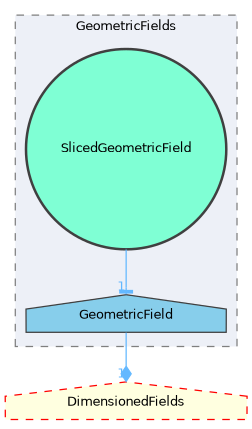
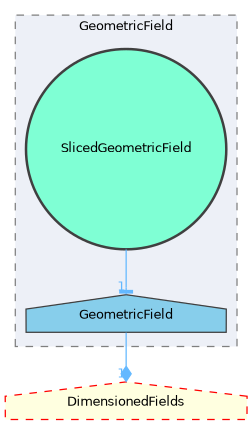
(126, 27) -> (126, 27)
